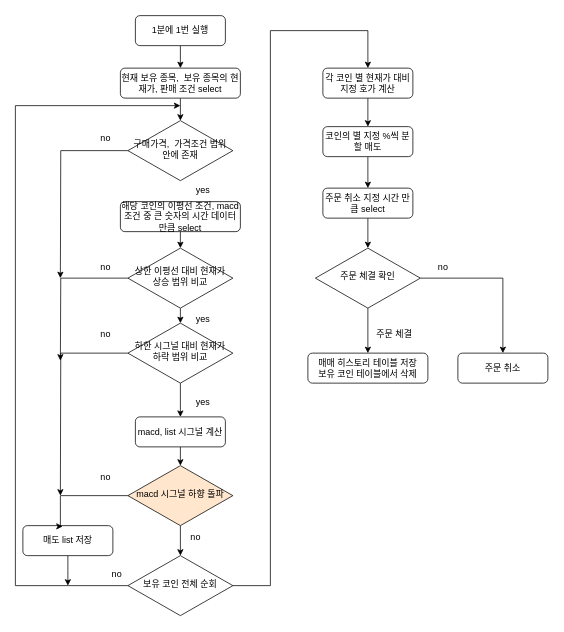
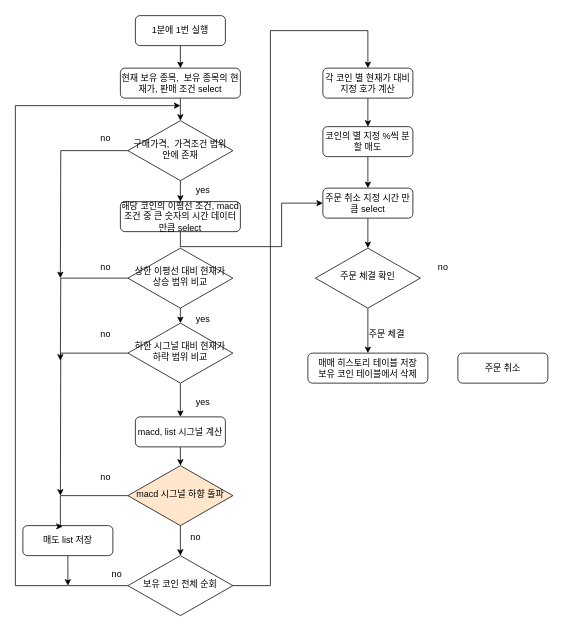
none -> (180, 188)
(180, 241) -> (251, 246)
(502, 278) -> none
(394, 334) -> (387, 334)
